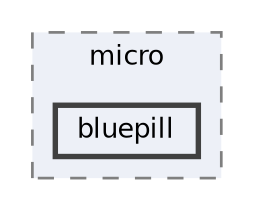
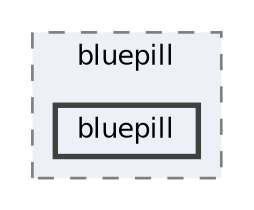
(127, 58) -> (127, 58)
